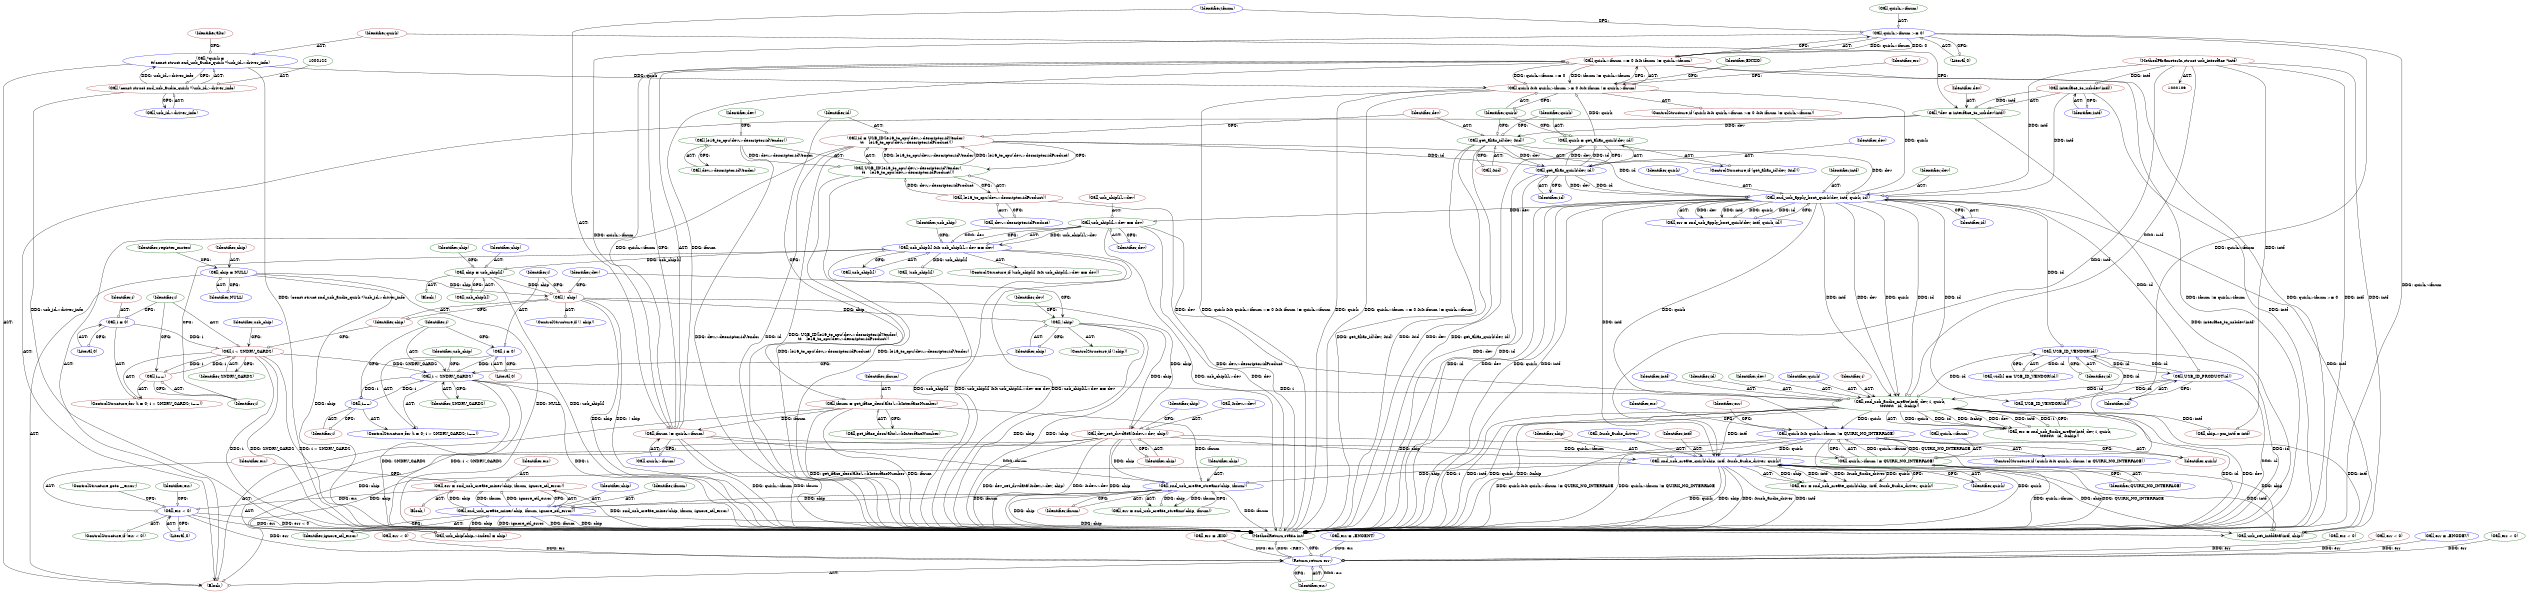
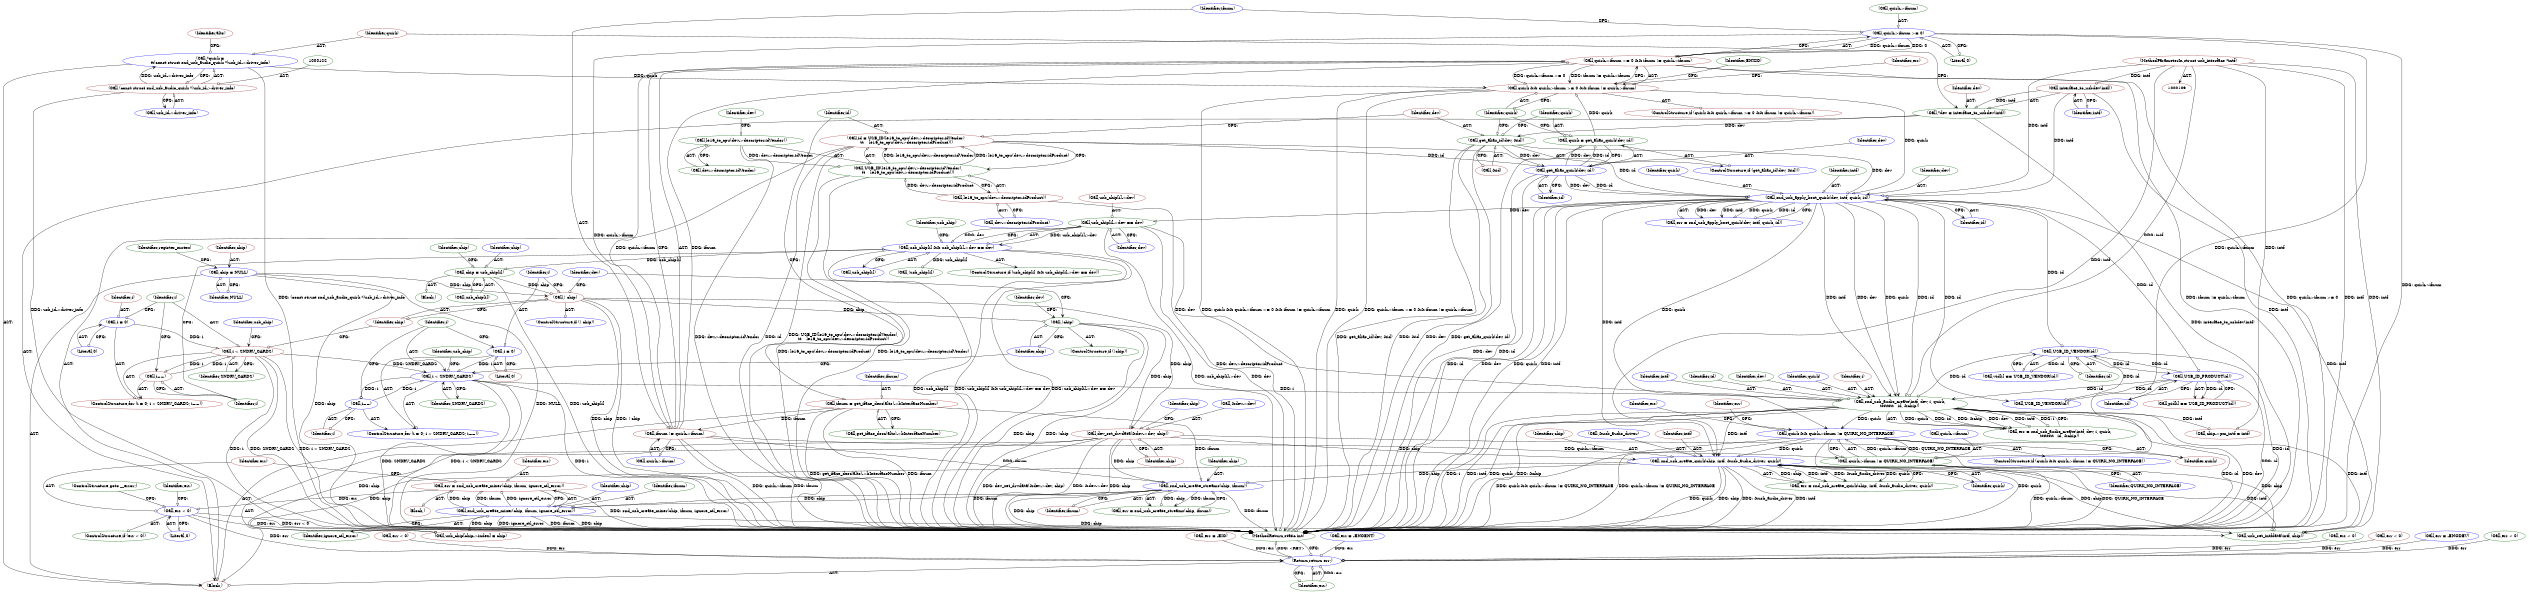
none -> (2197, 404)
